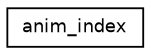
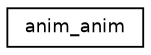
(75, 28) -> (75, 28)
